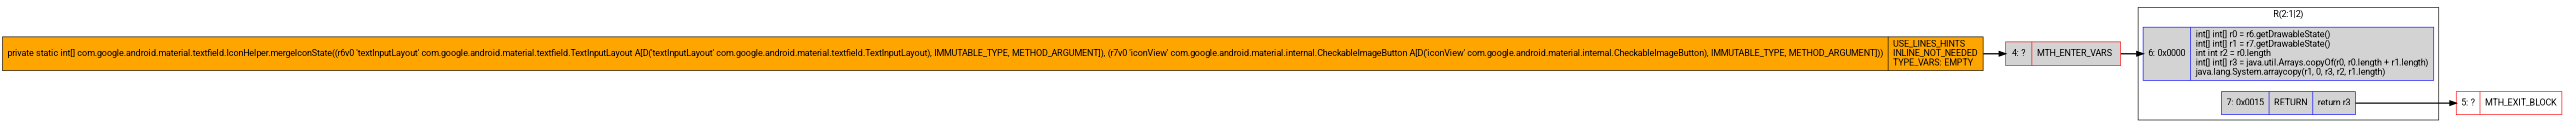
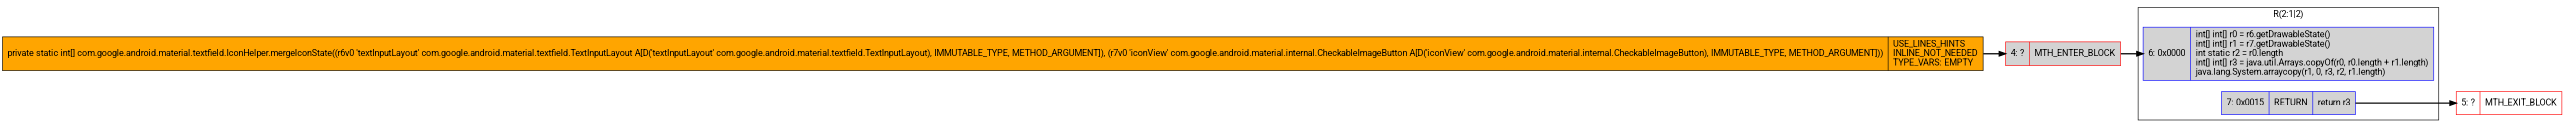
(2075, 53) -> (2075, 53)
(2233, 53) -> (2239, 53)
